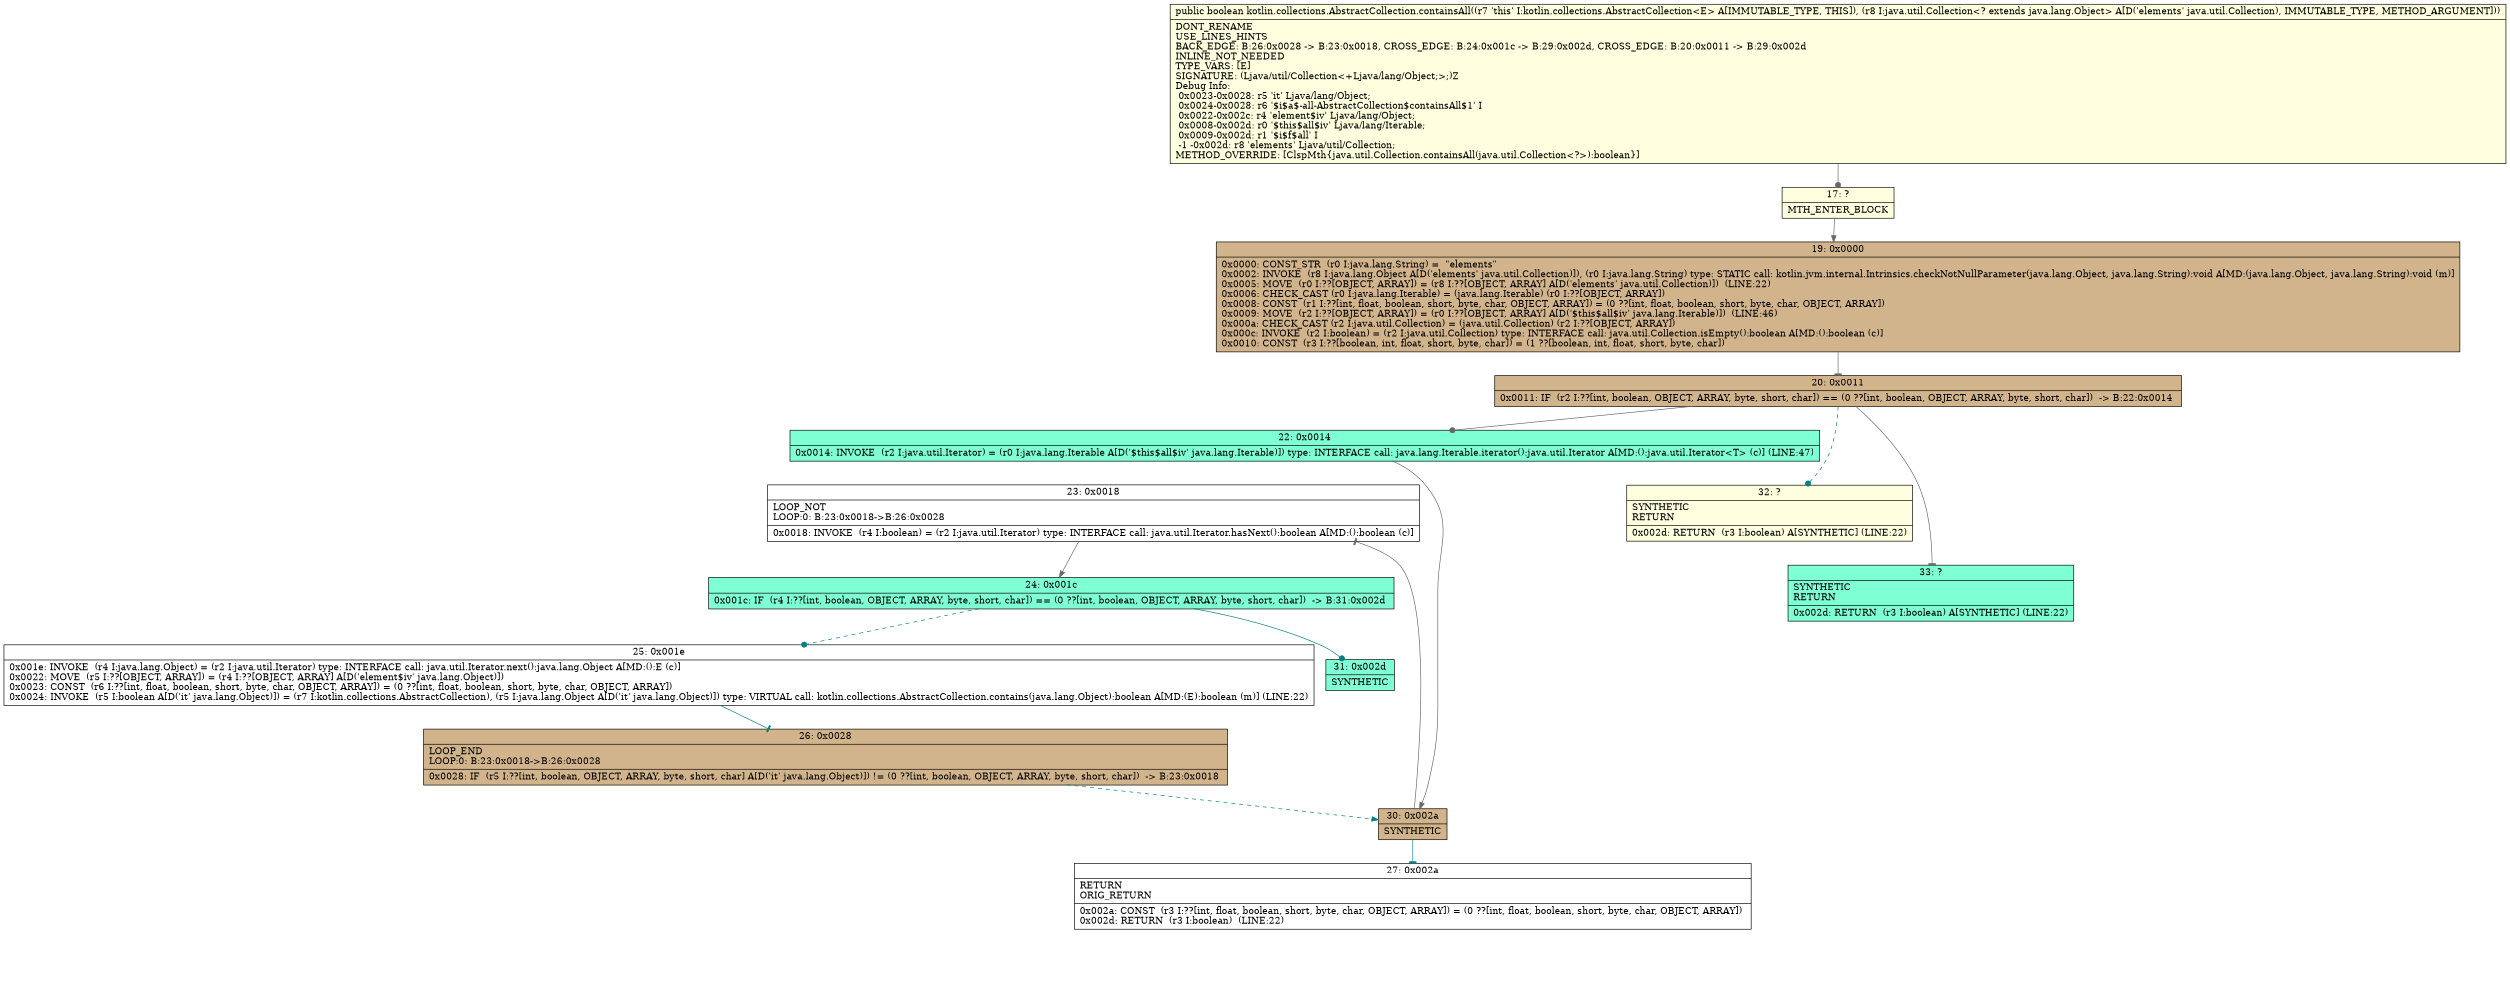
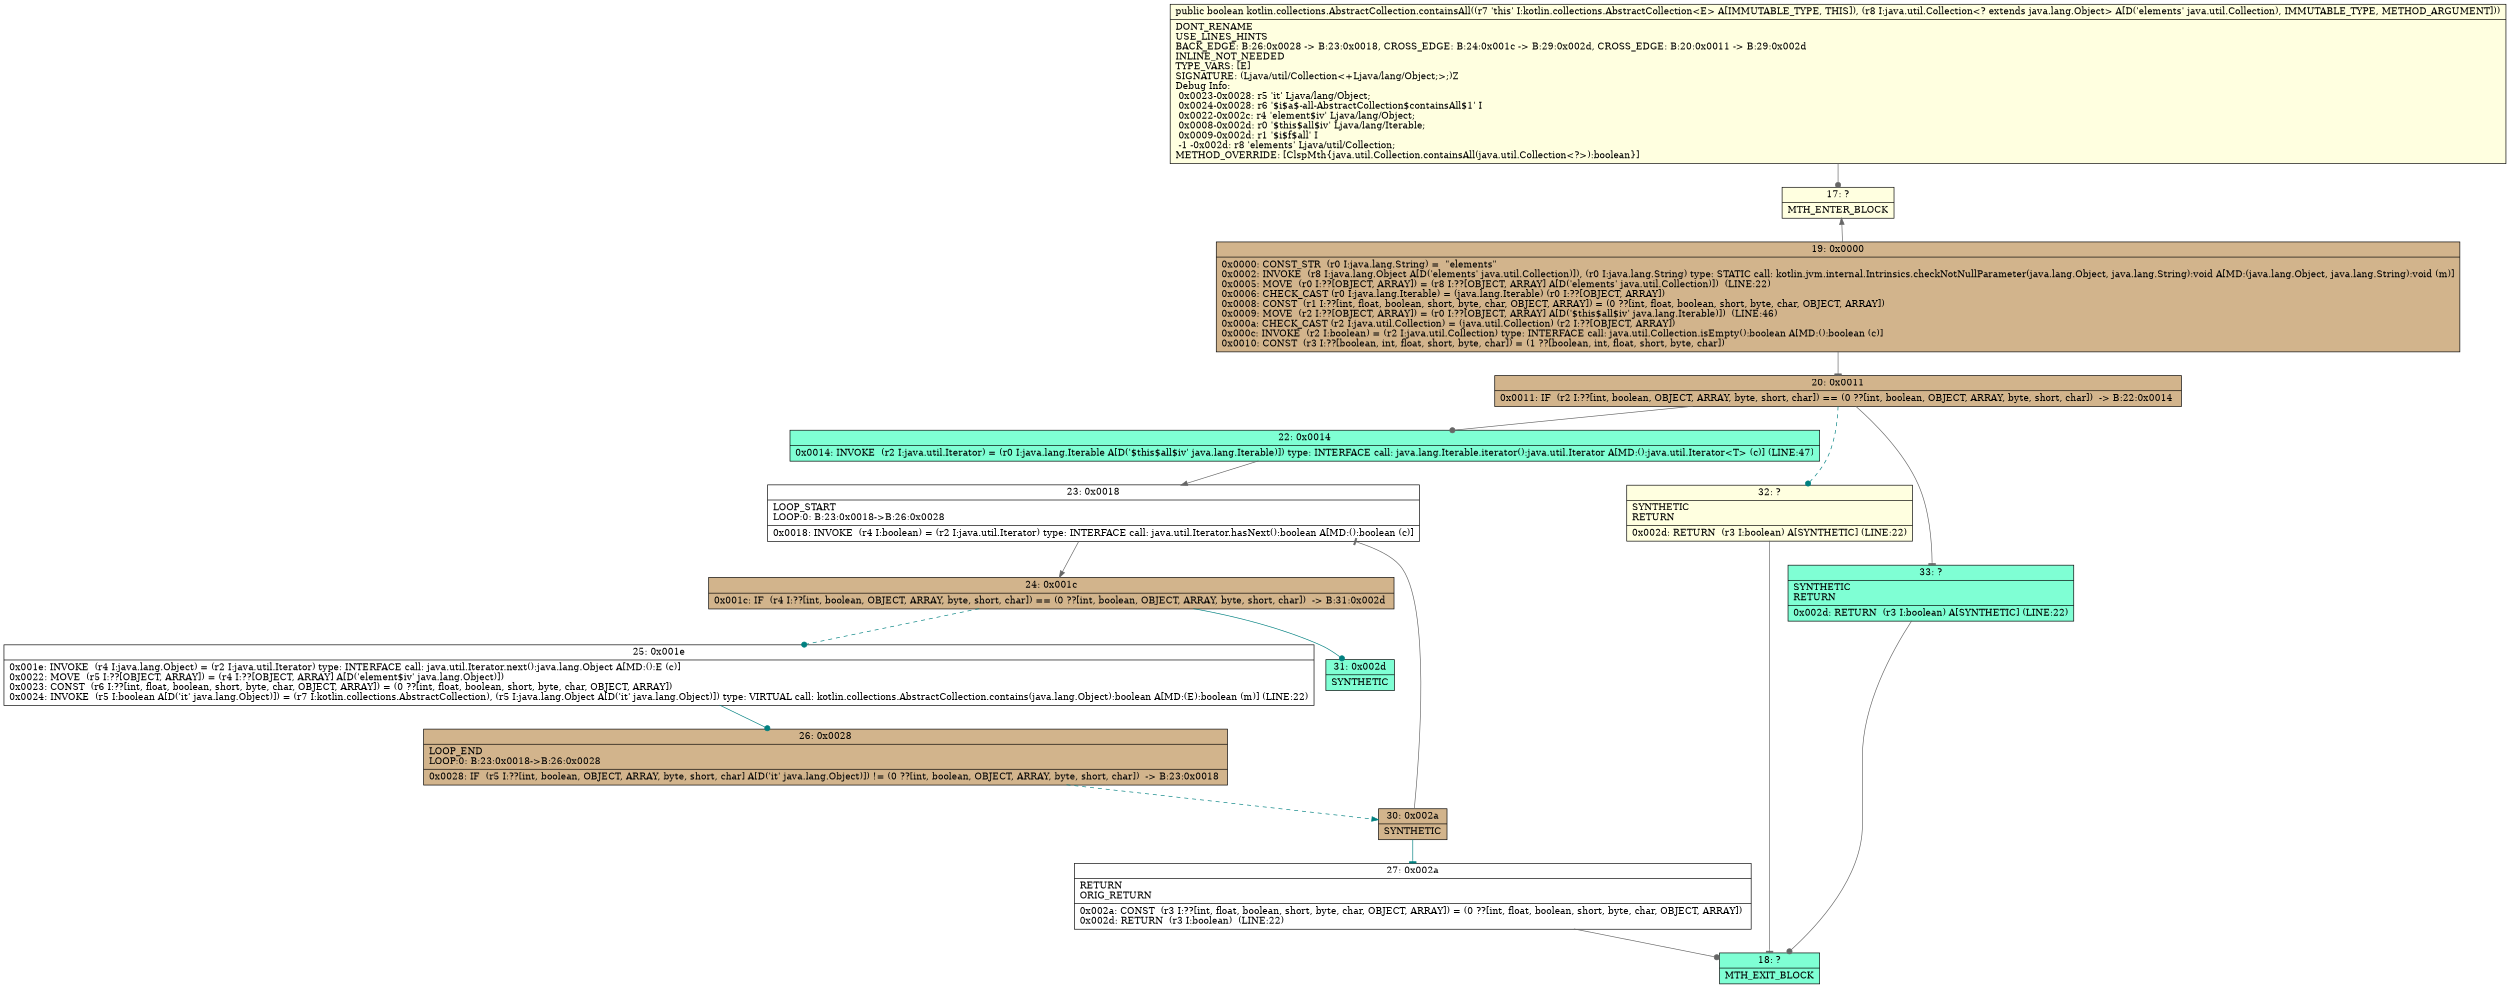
(1834, 227) -> (1842, 233)
(800, 508) -> (804, 508)
(1051, 593) -> (1051, 593)
(1438, 622) -> (1223, 472)
(743, 717) -> (743, 717)
none -> (1770, 968)
